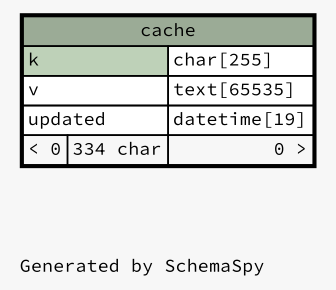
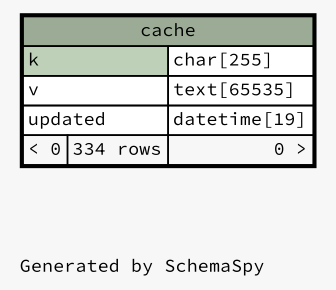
(118, 149) -> (118, 149)
